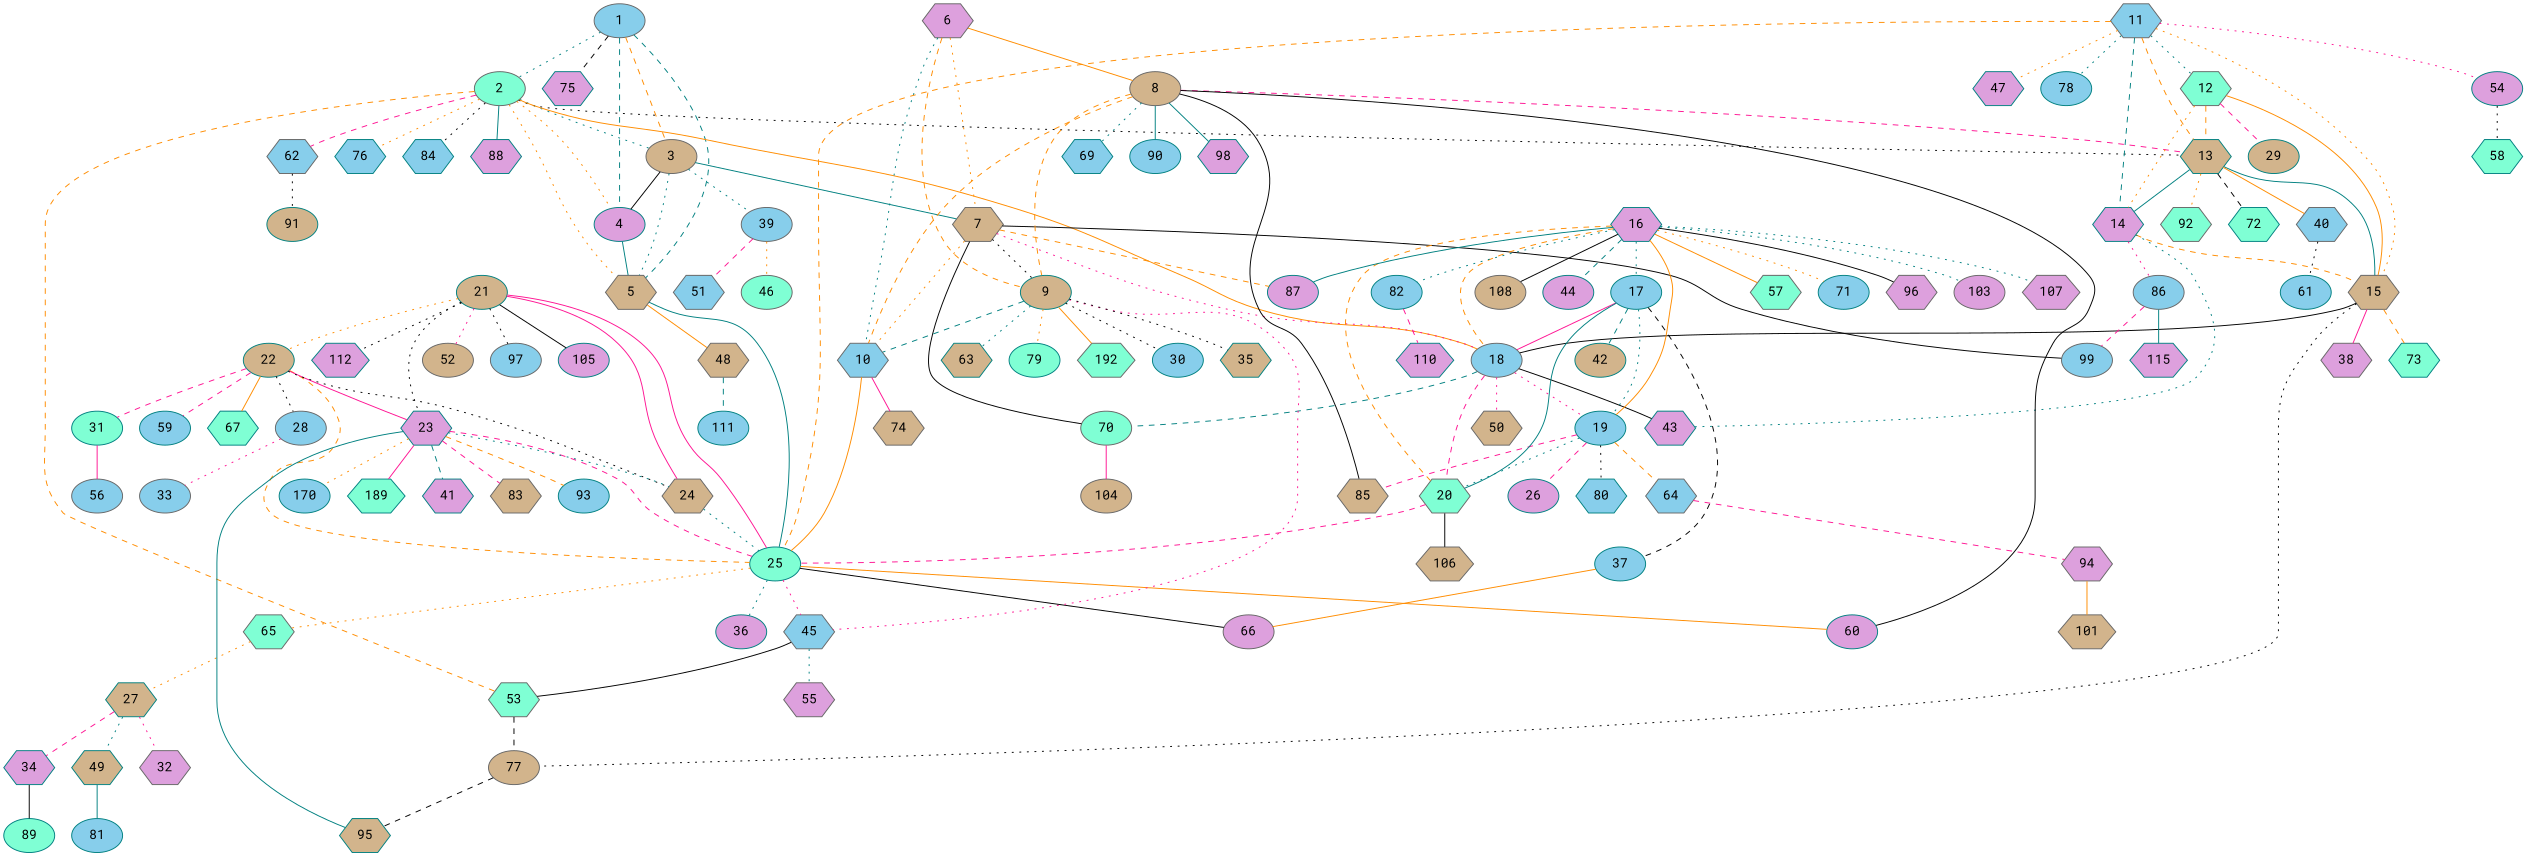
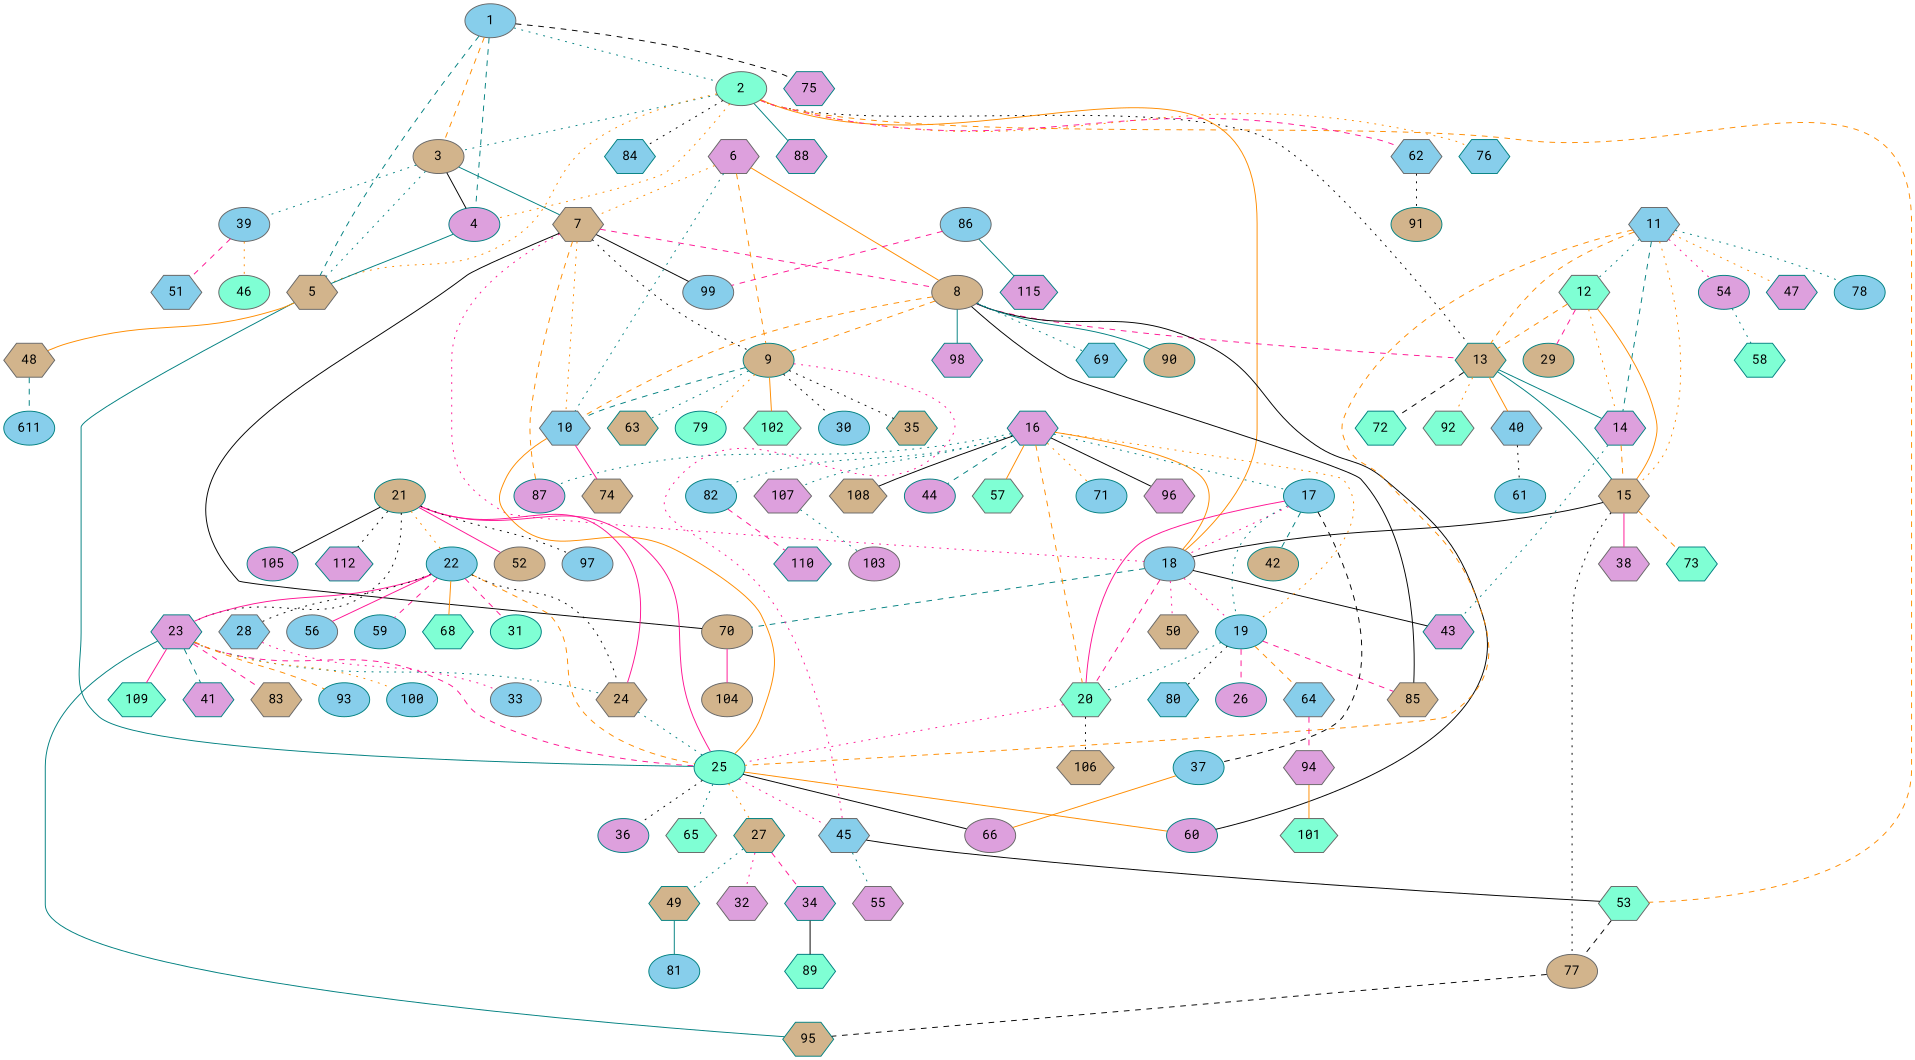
(2497, 123) -> (1742, 326)
(1155, 157) -> (1169, 360)
(1484, 243) -> (807, 454)
(1812, 245) -> (829, 530)
none -> (767, 258)
(2139, 259) -> none
(1470, 272) -> (1201, 477)
(1500, 292) -> (858, 496)
(1668, 323) -> (1289, 468)
(465, 326) -> (460, 530)
(1566, 326) -> (1239, 530)
(269, 360) -> (452, 564)
(1106, 360) -> (772, 428)
(1548, 402) -> (1139, 544)
(233, 428) -> (448, 632)
(301, 428) -> (244, 632)
(723, 428) -> (29, 428)
(1106, 428) -> (727, 632)
(97, 462) -> (372, 603)
(305, 496) -> (412, 700)
(376, 496) -> (137, 700)
(1445, 530) -> (1085, 734)
(1115, 550) -> (904, 734)
(521, 598) -> (706, 801)
(758, 598) -> (671, 802)
(2087, 632) -> (1309, 836)
(200, 666) -> (739, 801)
(29, 836) -> (810, 971)
